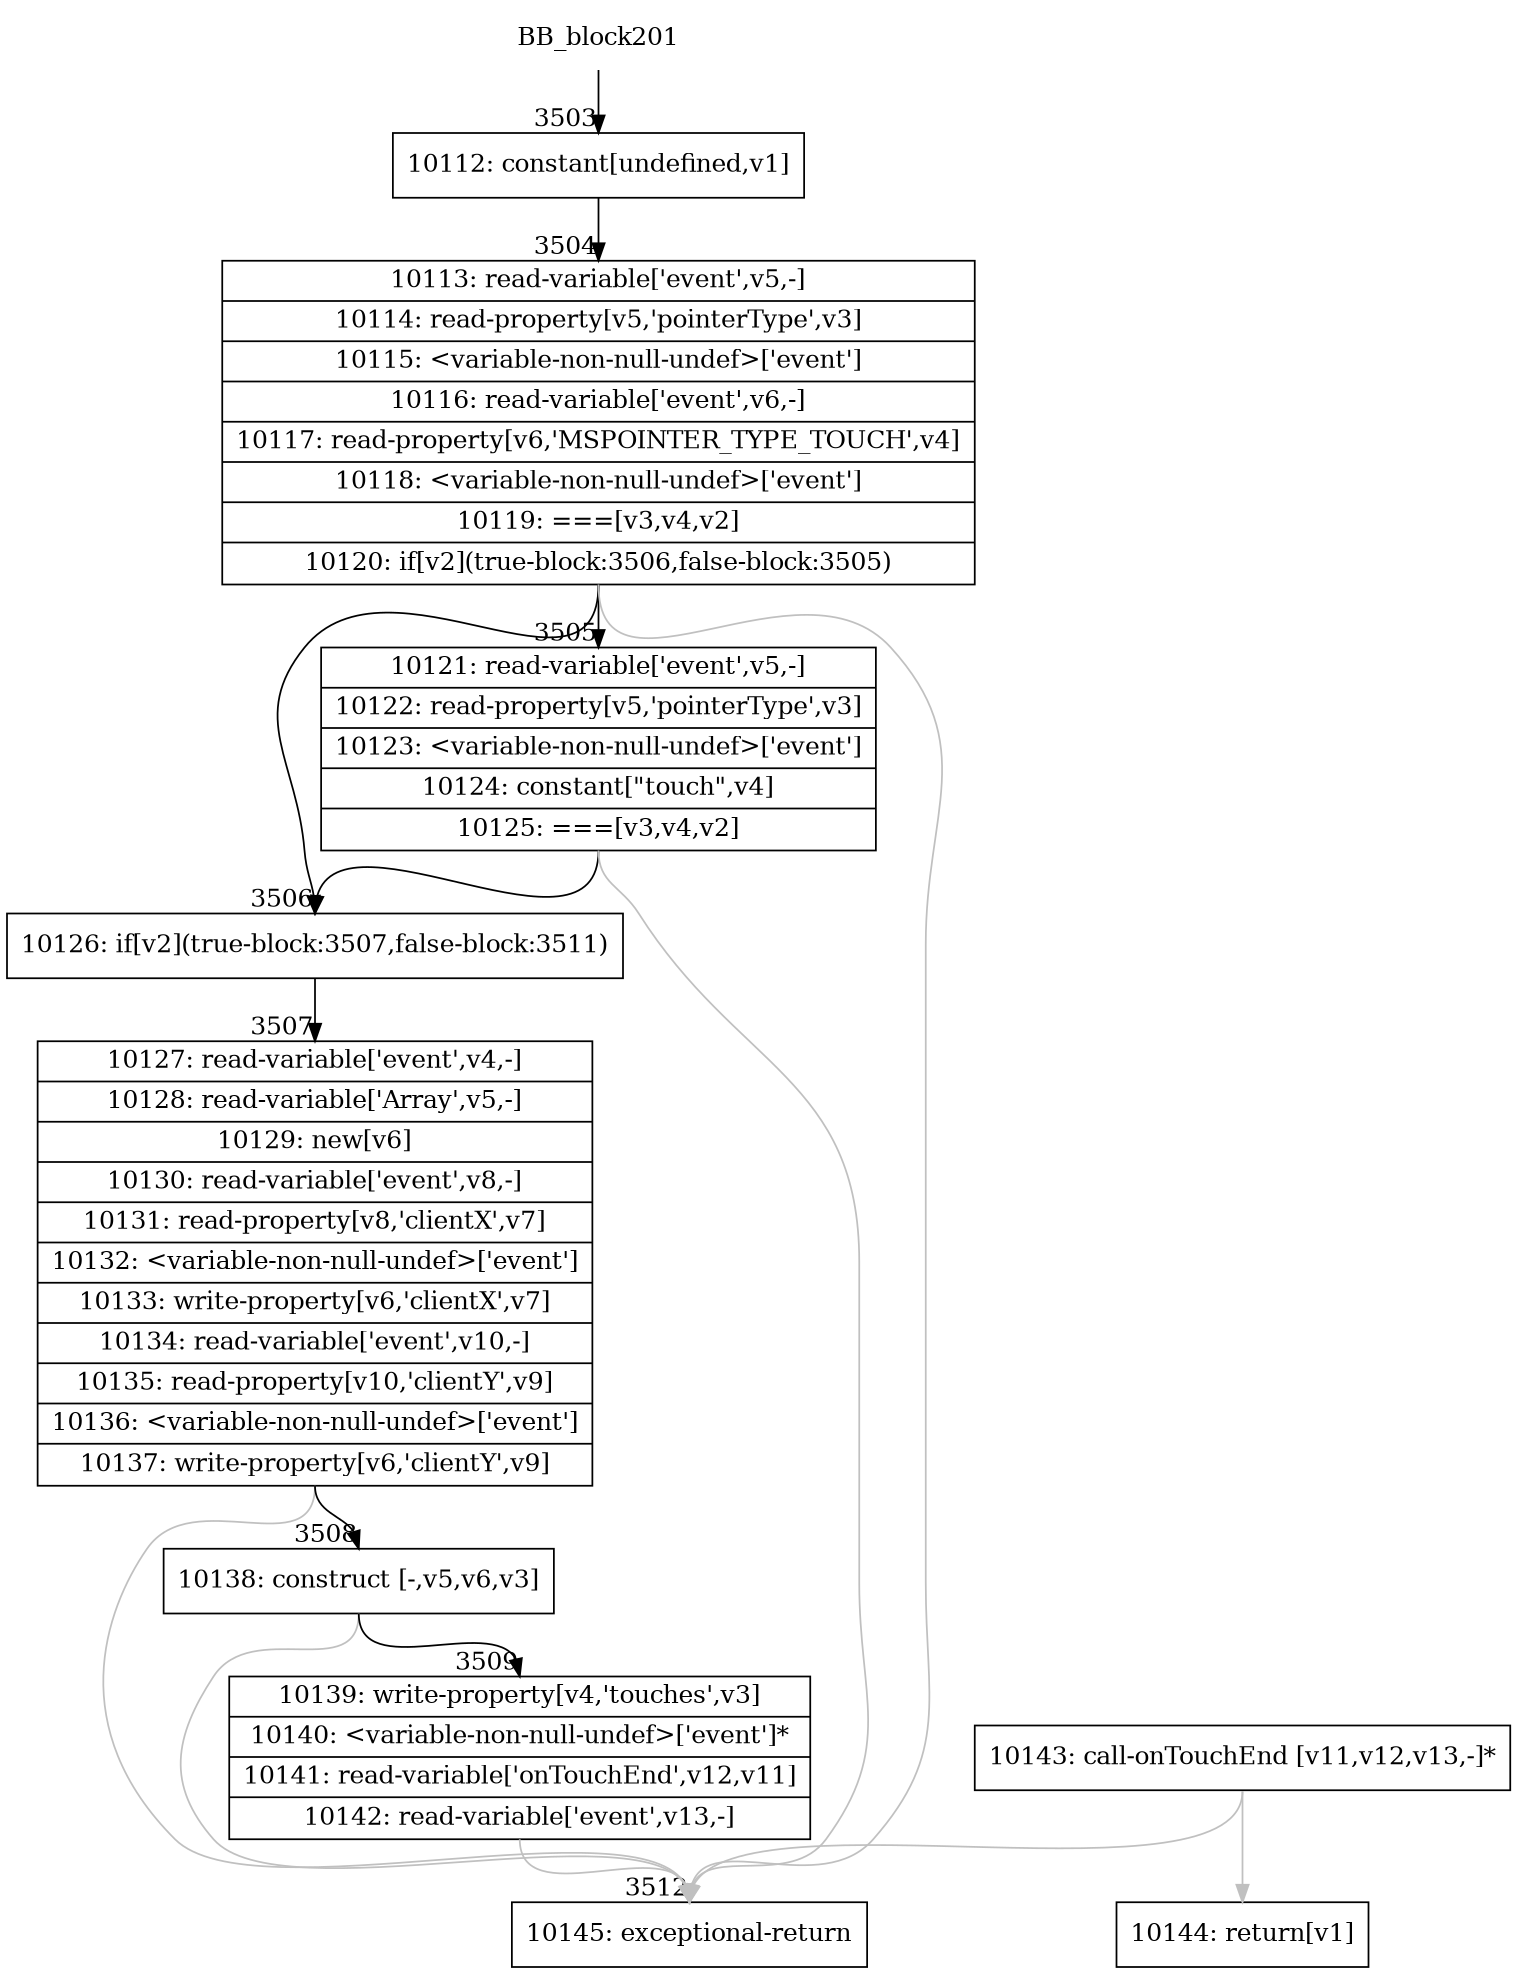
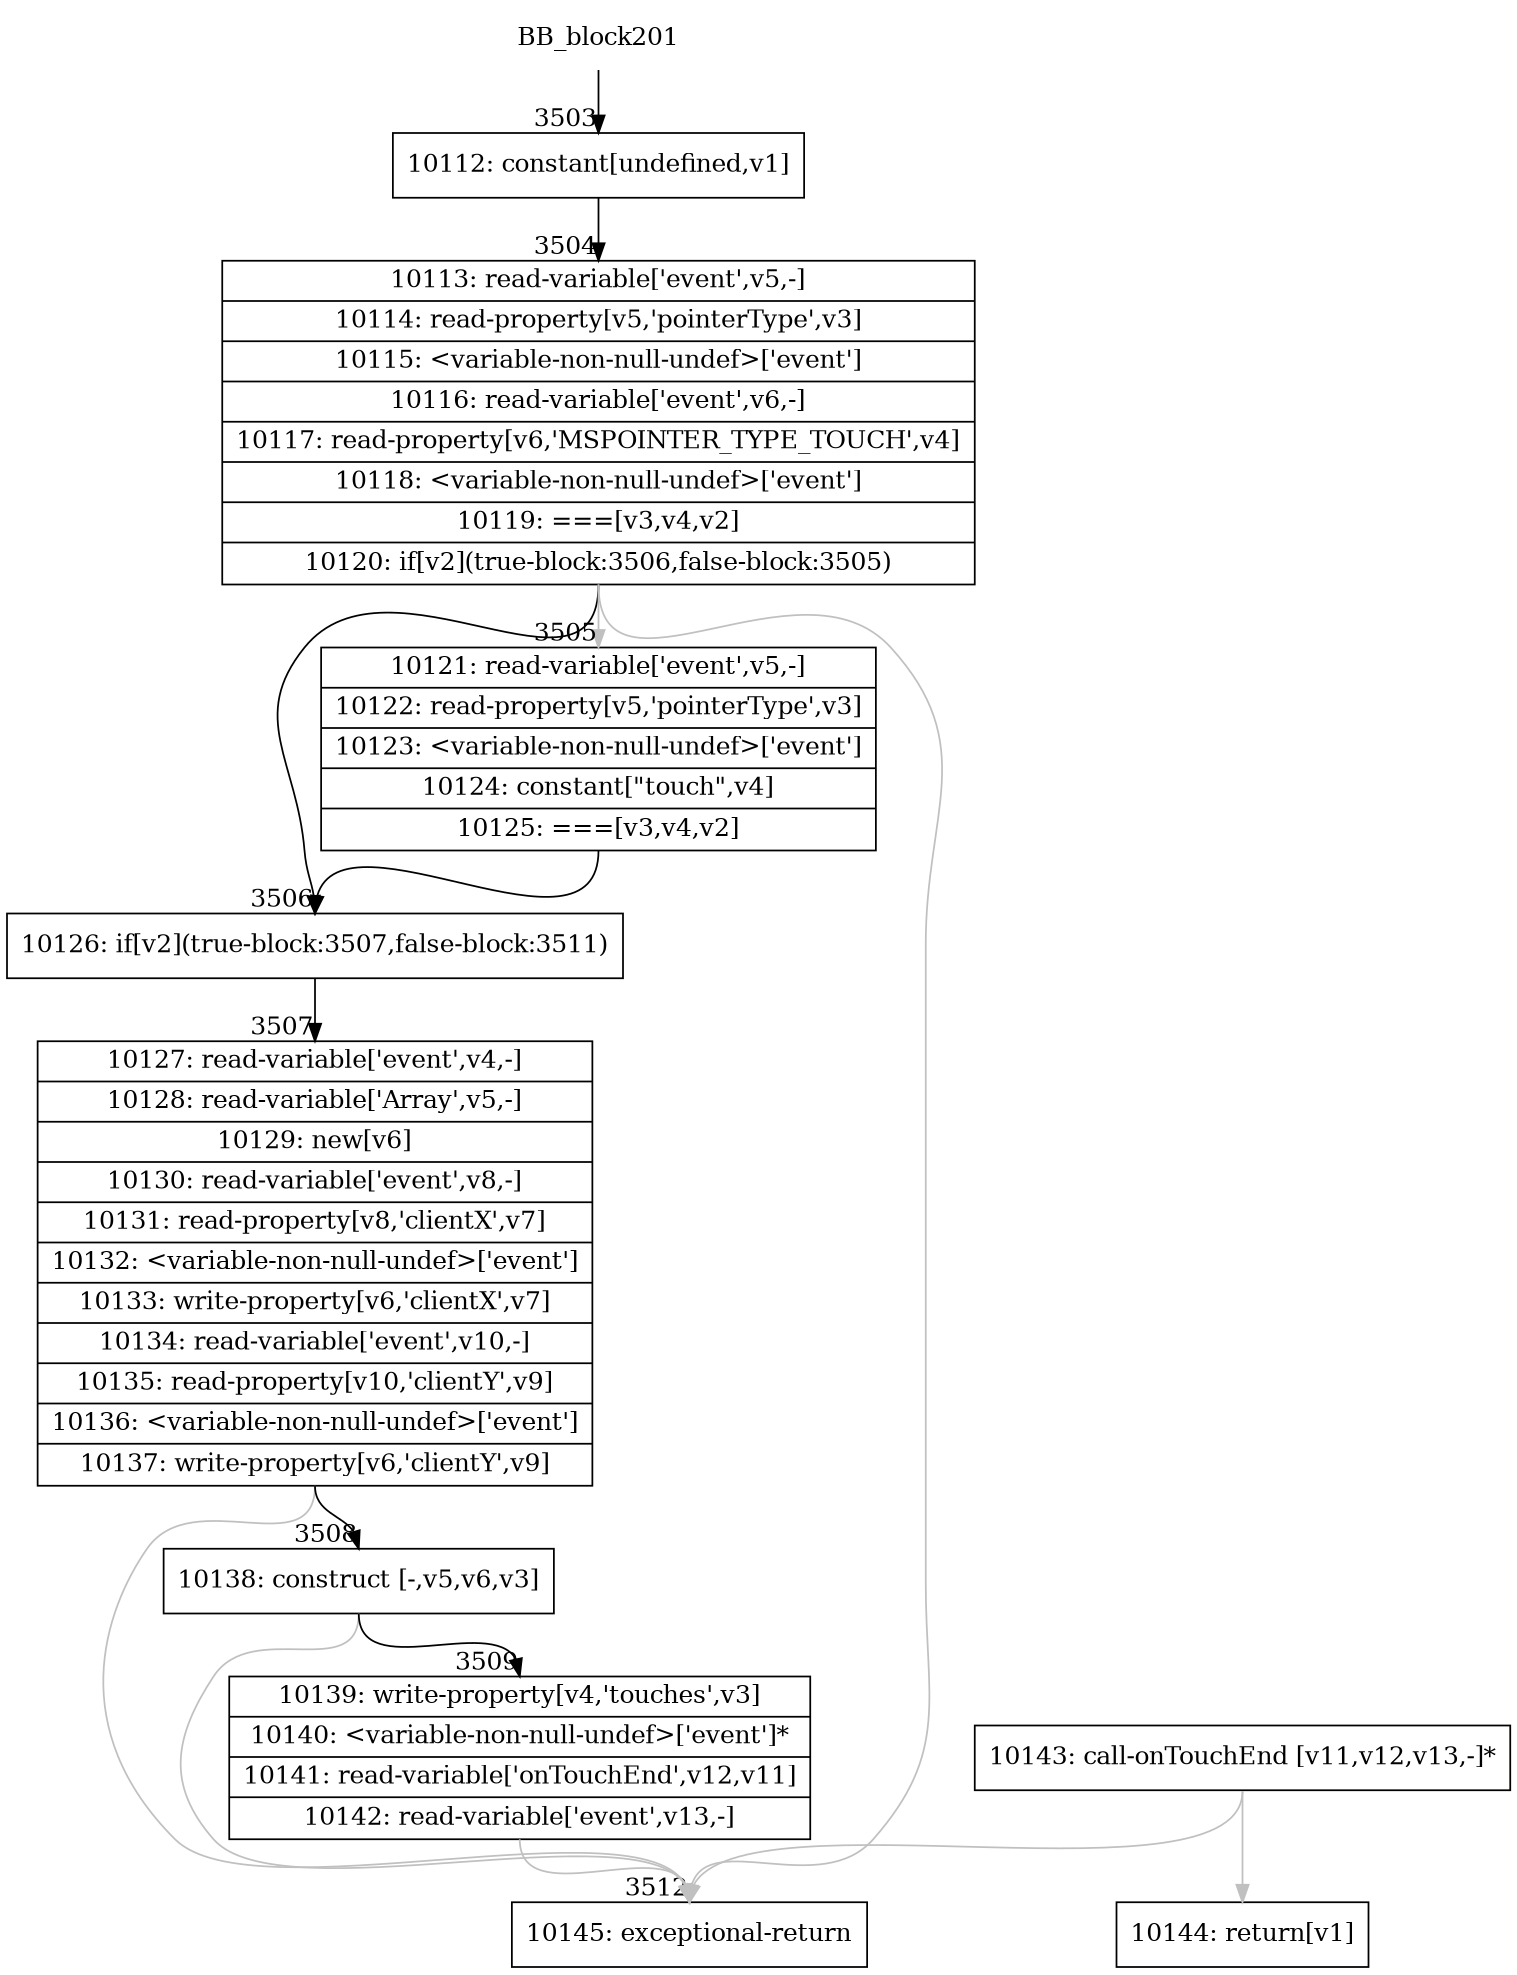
(598, 607) -> (598, 607)
(859, 1378) -> none
